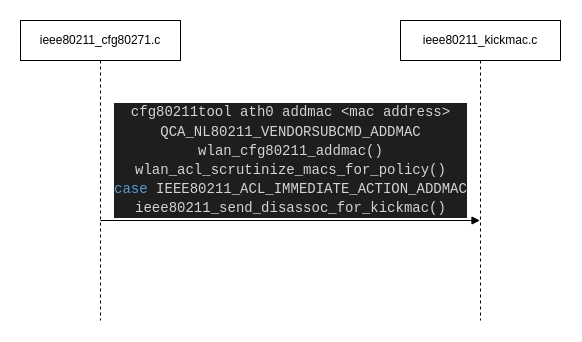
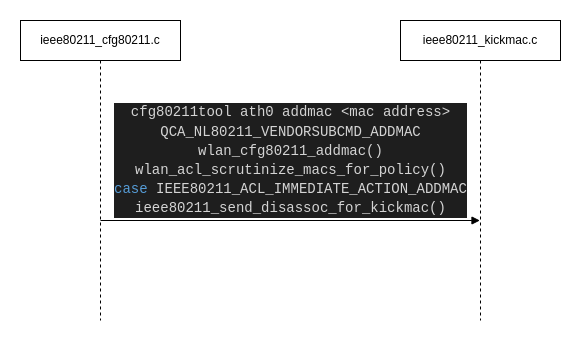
(101, 41) -> (101, 41)
